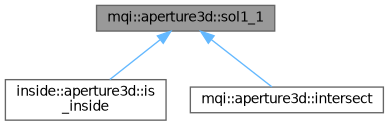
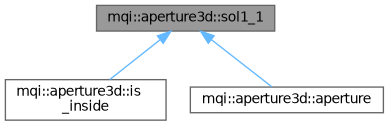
(86, 100) -> (86, 100)
(287, 100) -> (287, 100)
